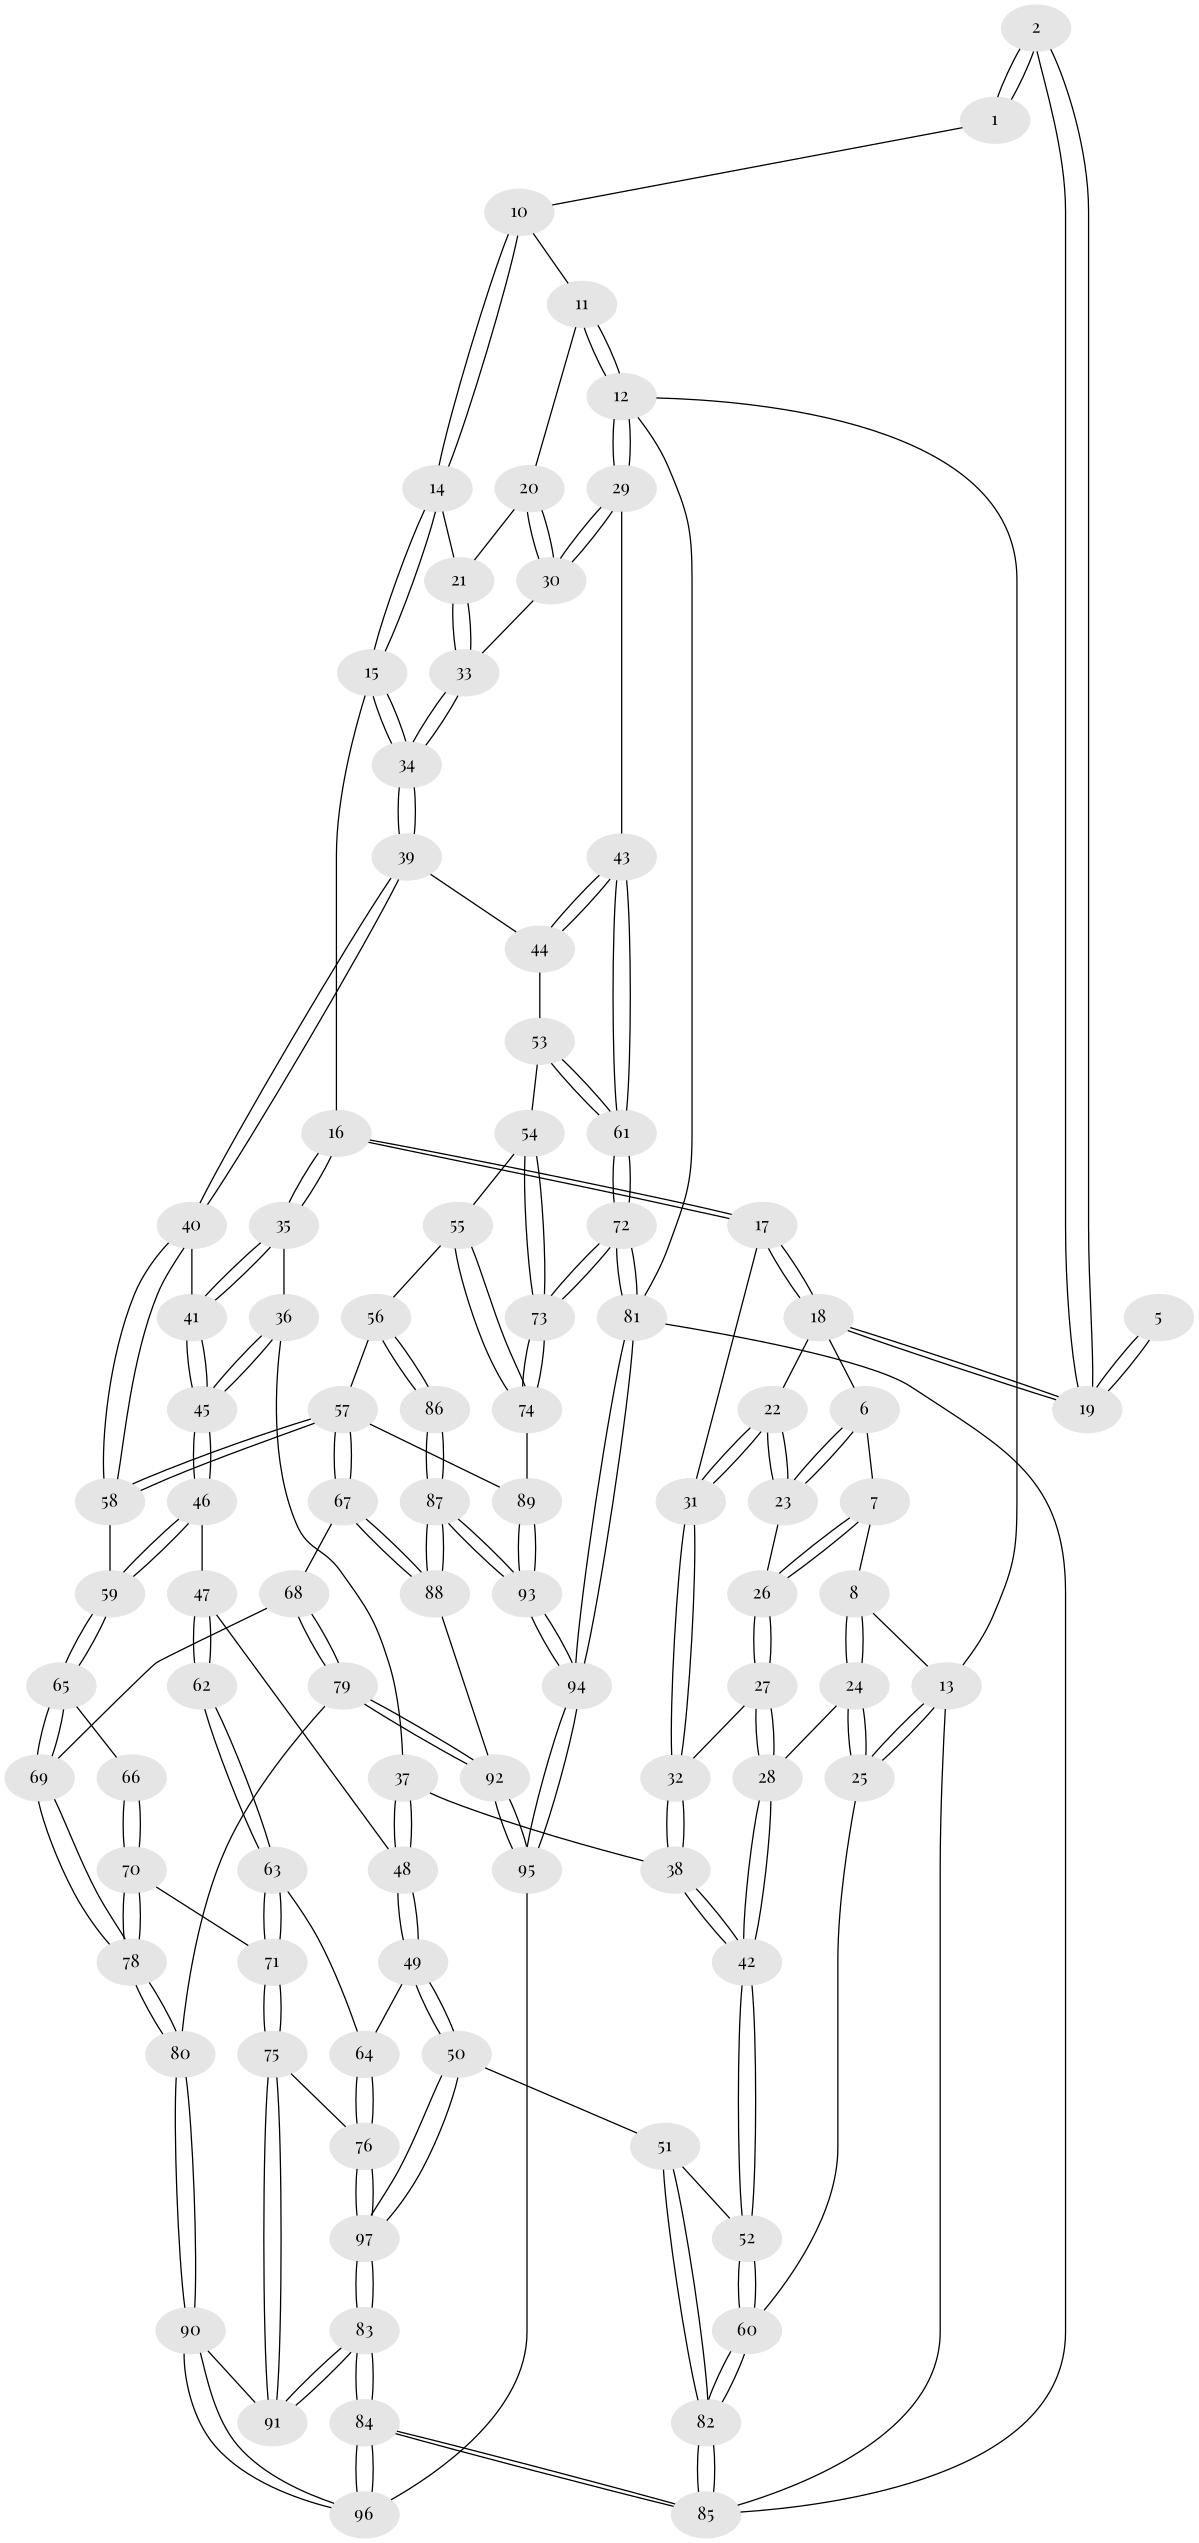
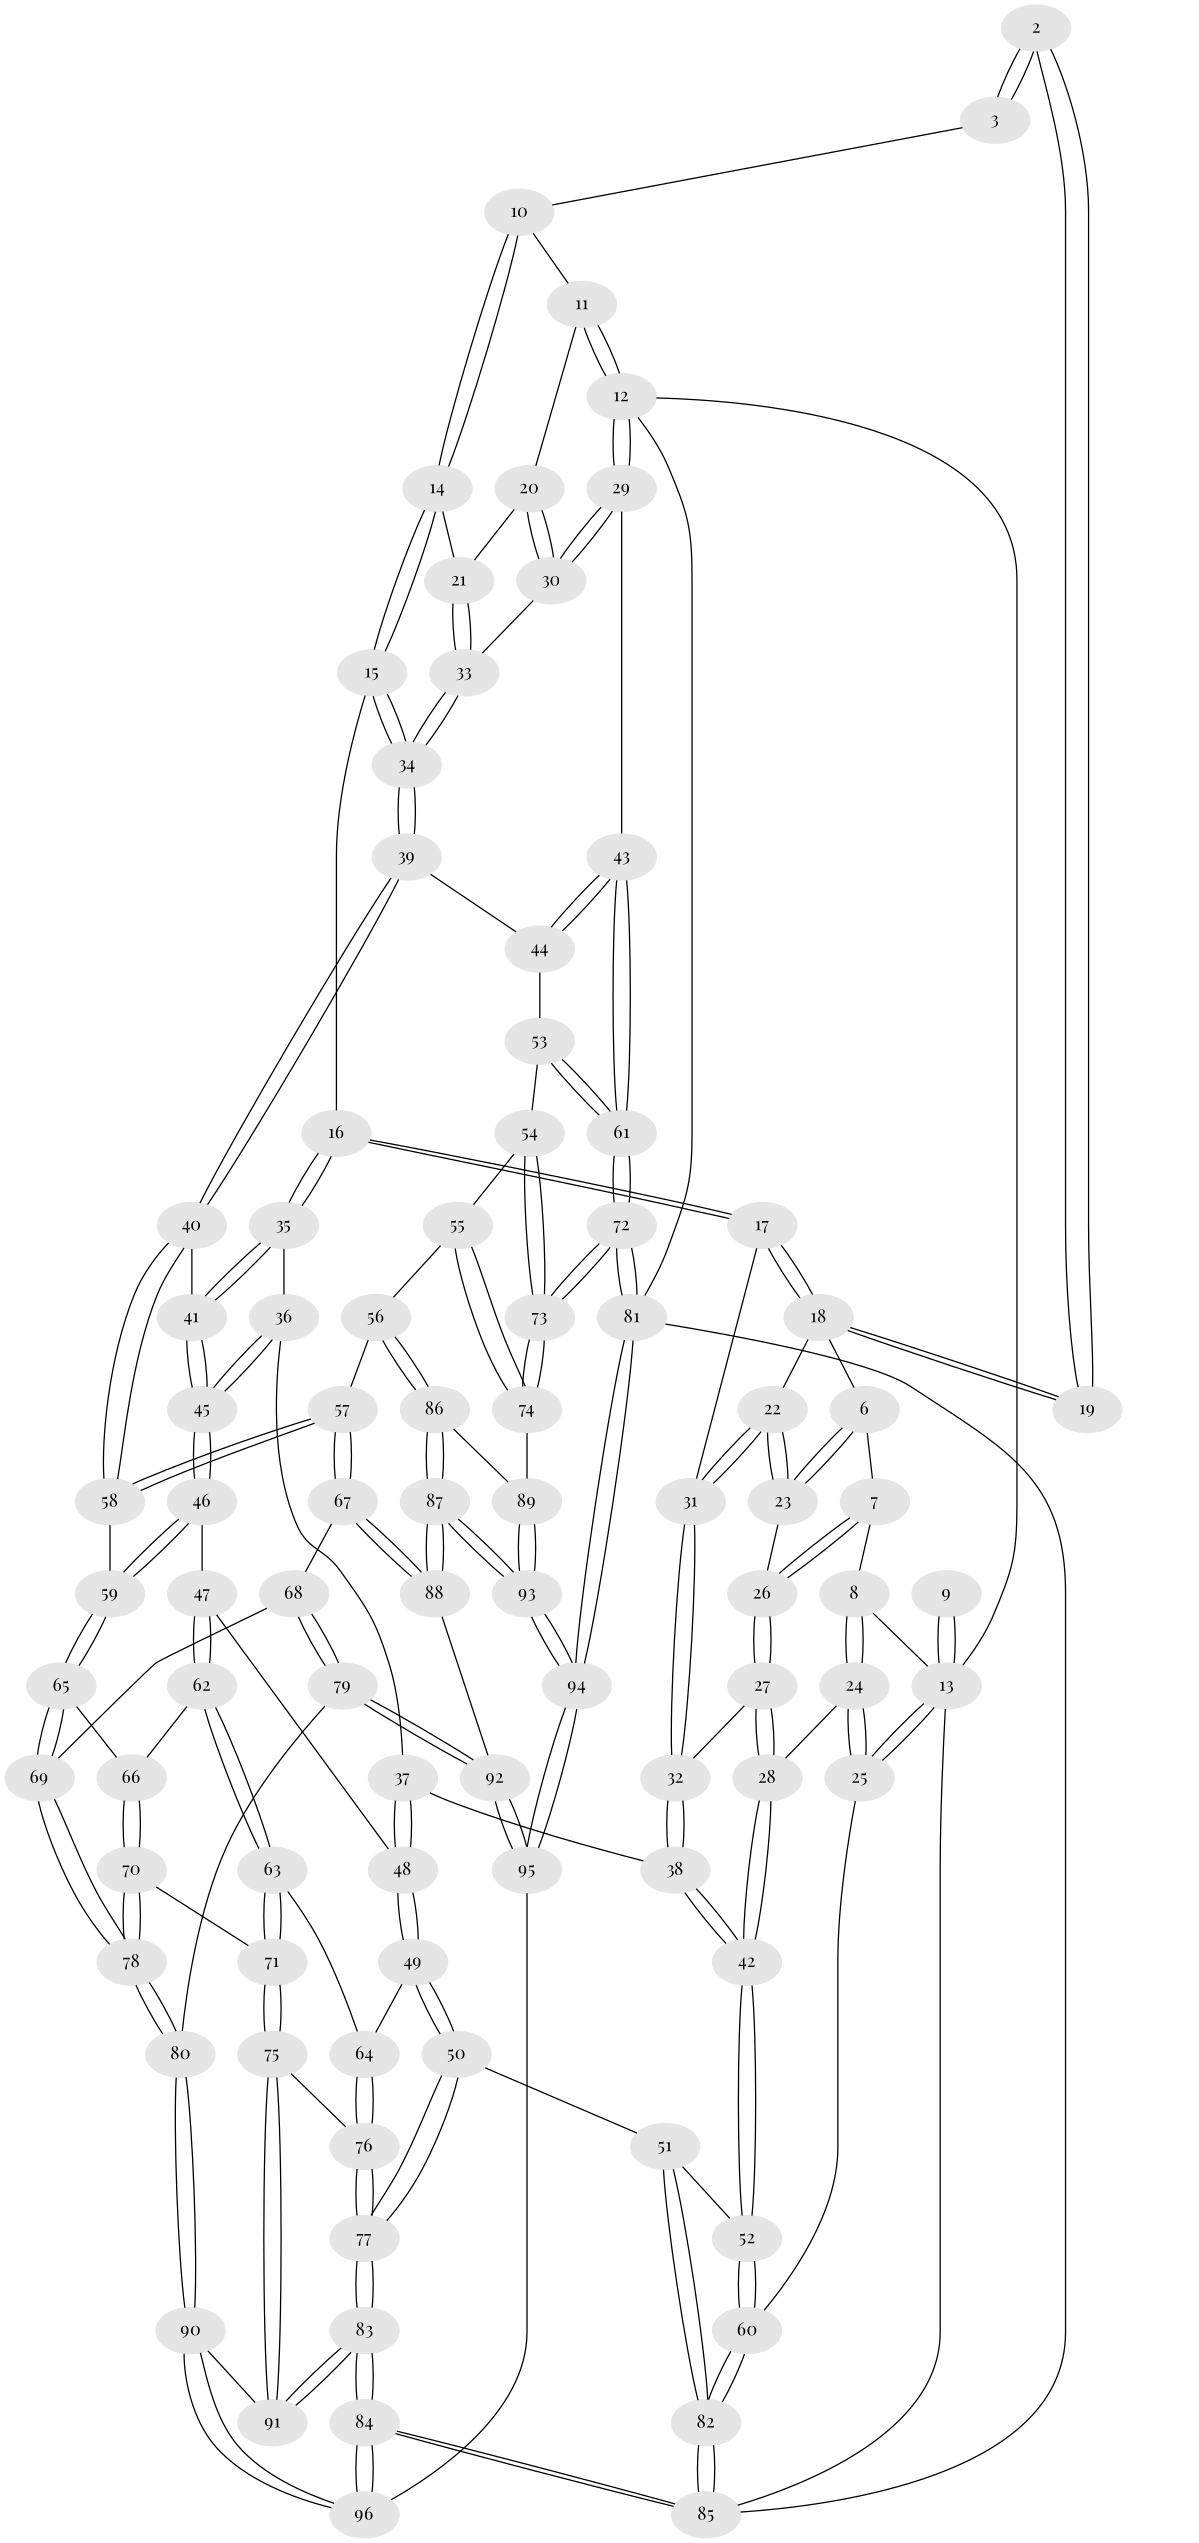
(995, 120) -> (995, 120)
(1159, 1318) -> none
(435, 1456) -> (481, 1456)
none -> (947, 1594)
none -> (167, 1732)
(365, 2239) -> (365, 2239)
